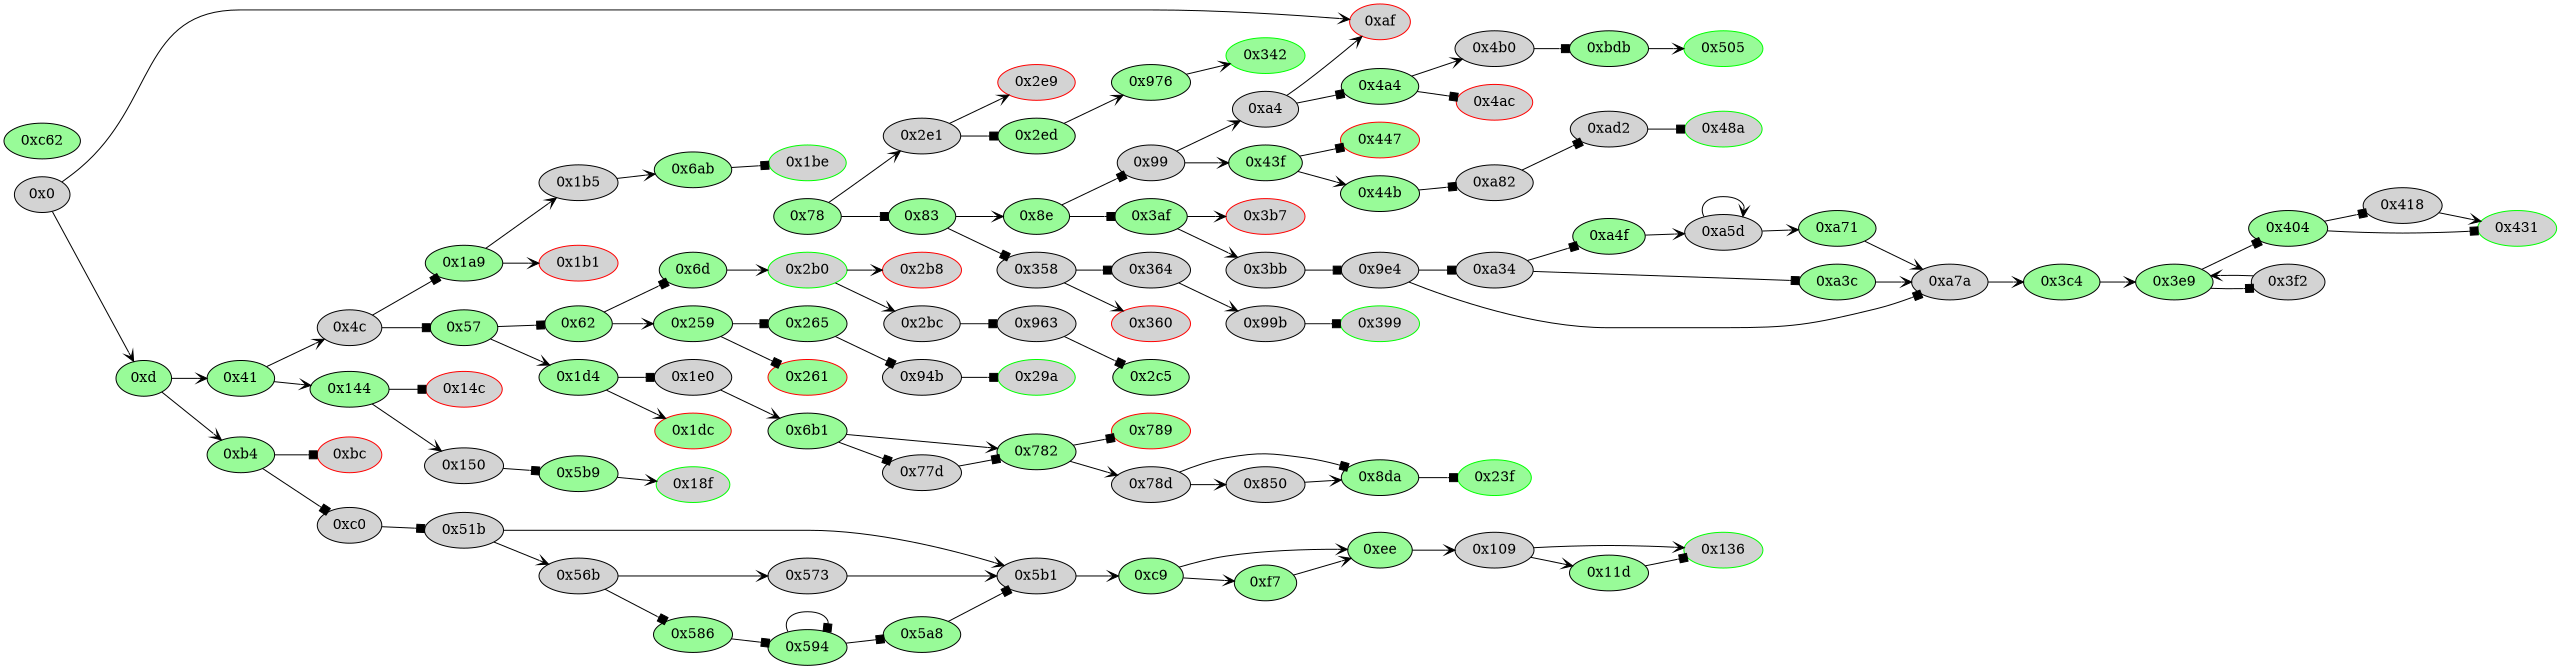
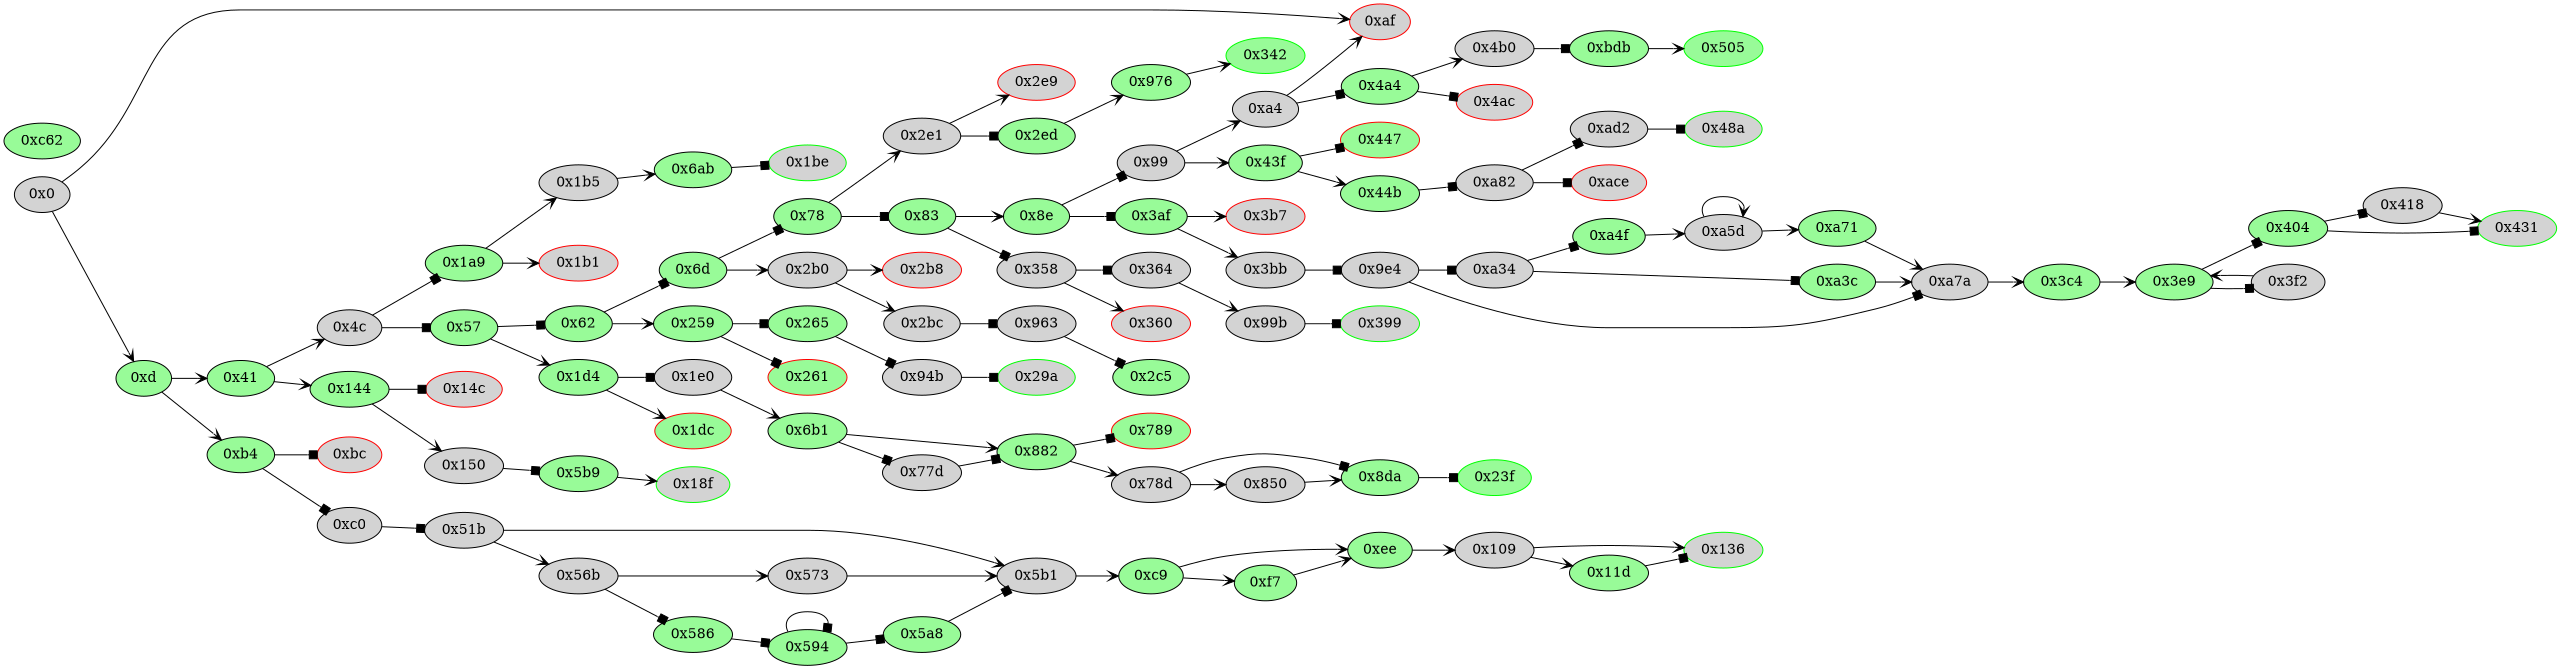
none -> (1609, 183)
none -> (746, 245)
(808, 270) -> (808, 270)
(1037, 452) -> (1037, 452)
